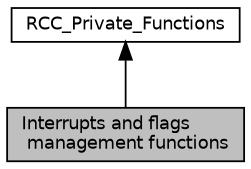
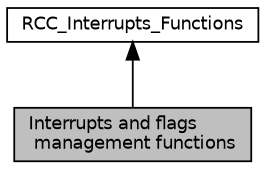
(126, 25) -> (133, 25)
